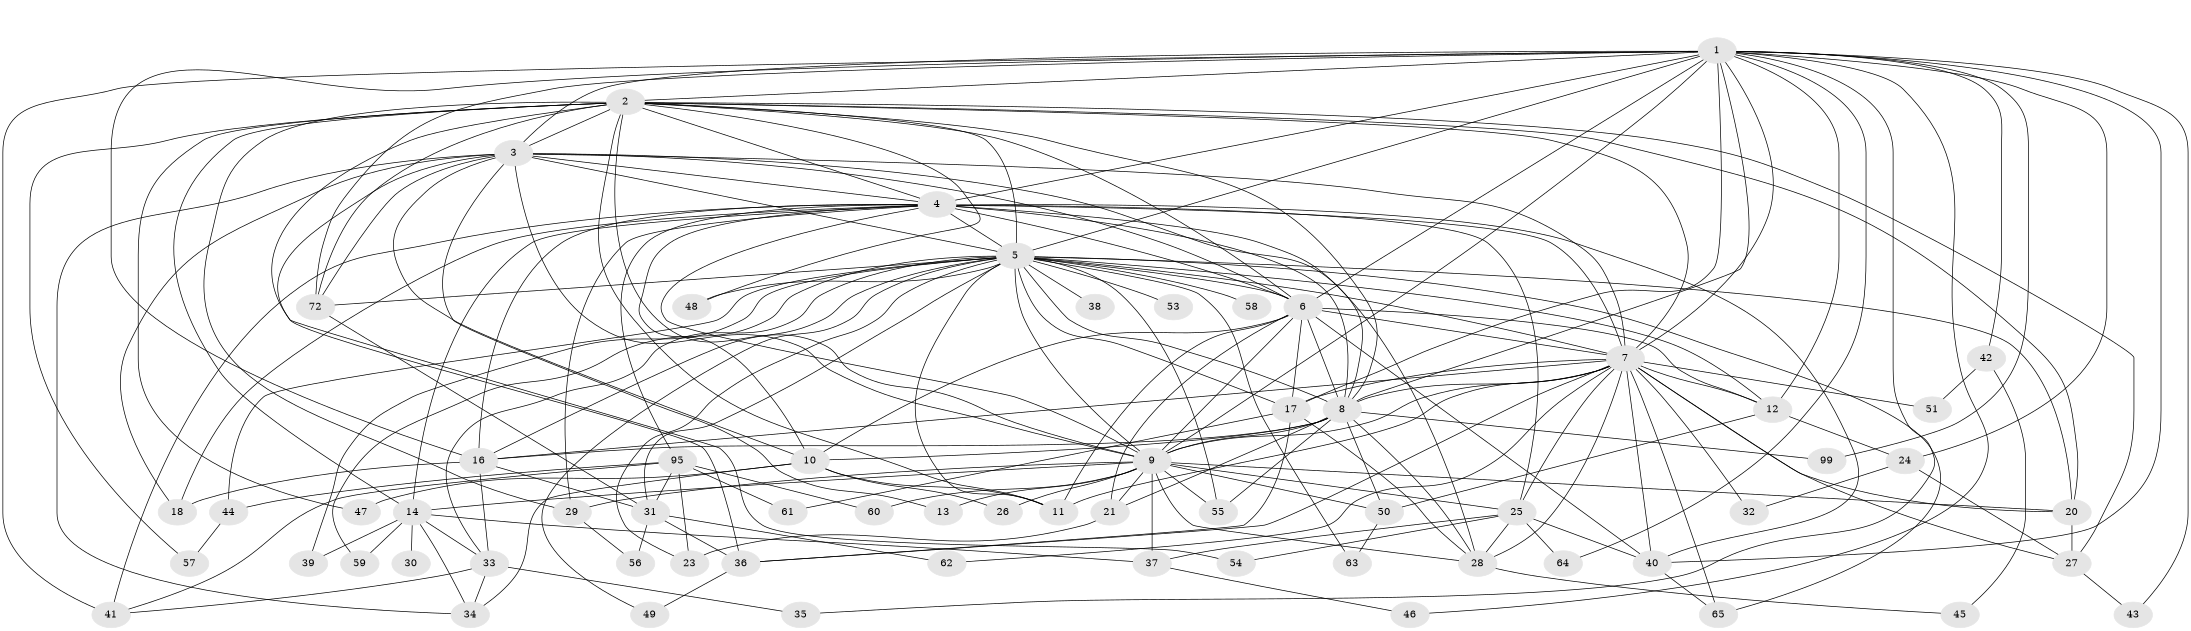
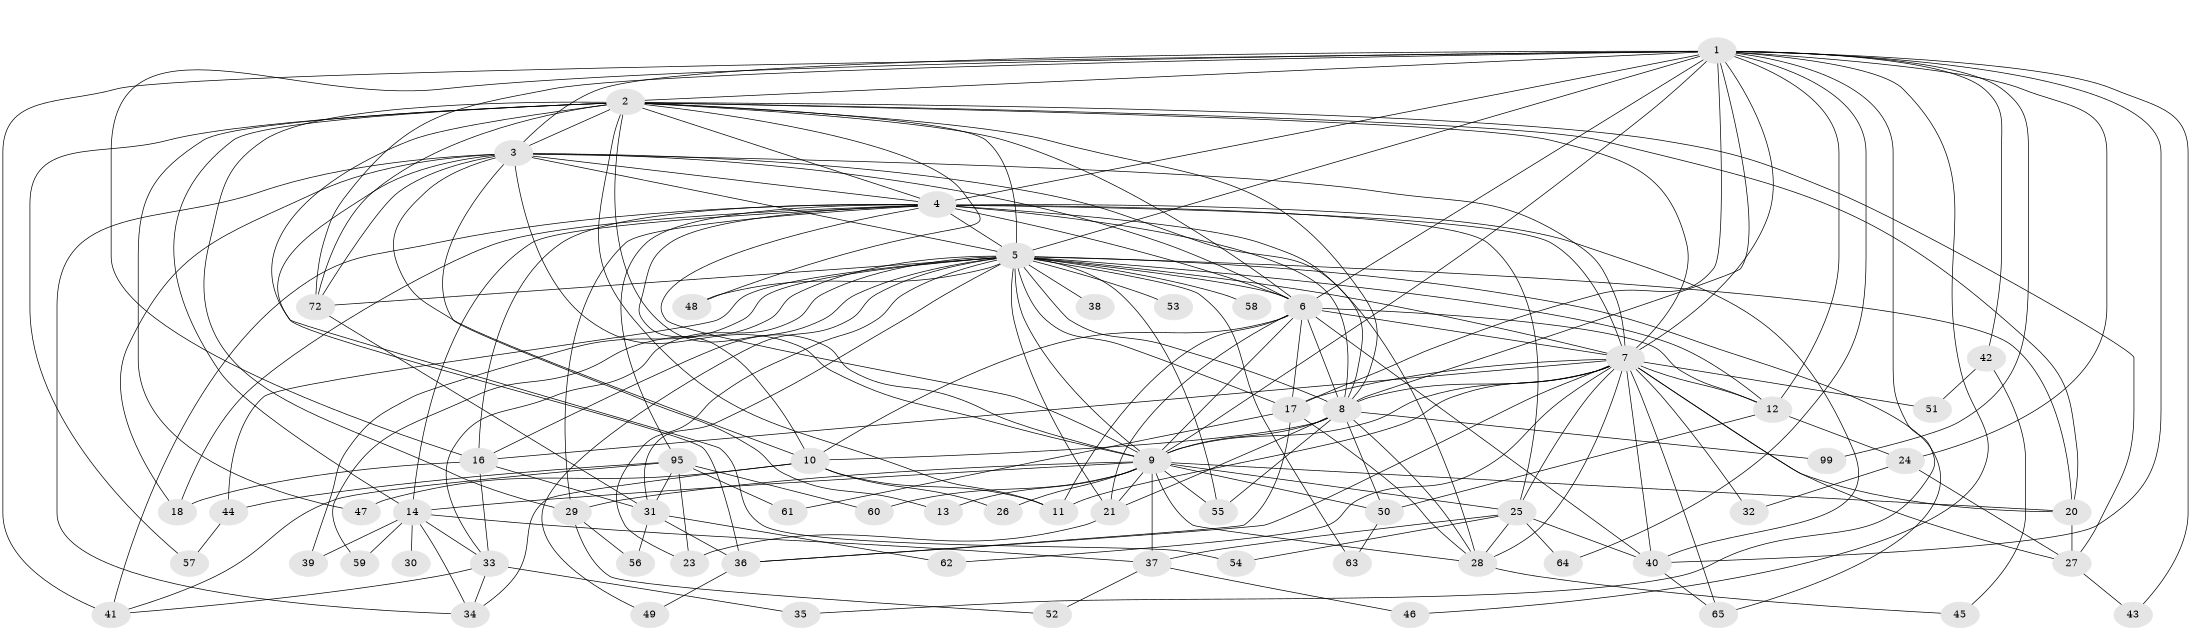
(916, 413) -> (1039, 391)
(914, 446) -> none
none -> (1052, 615)
